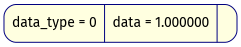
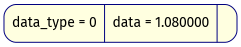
(161, 23) -> (161, 23)
